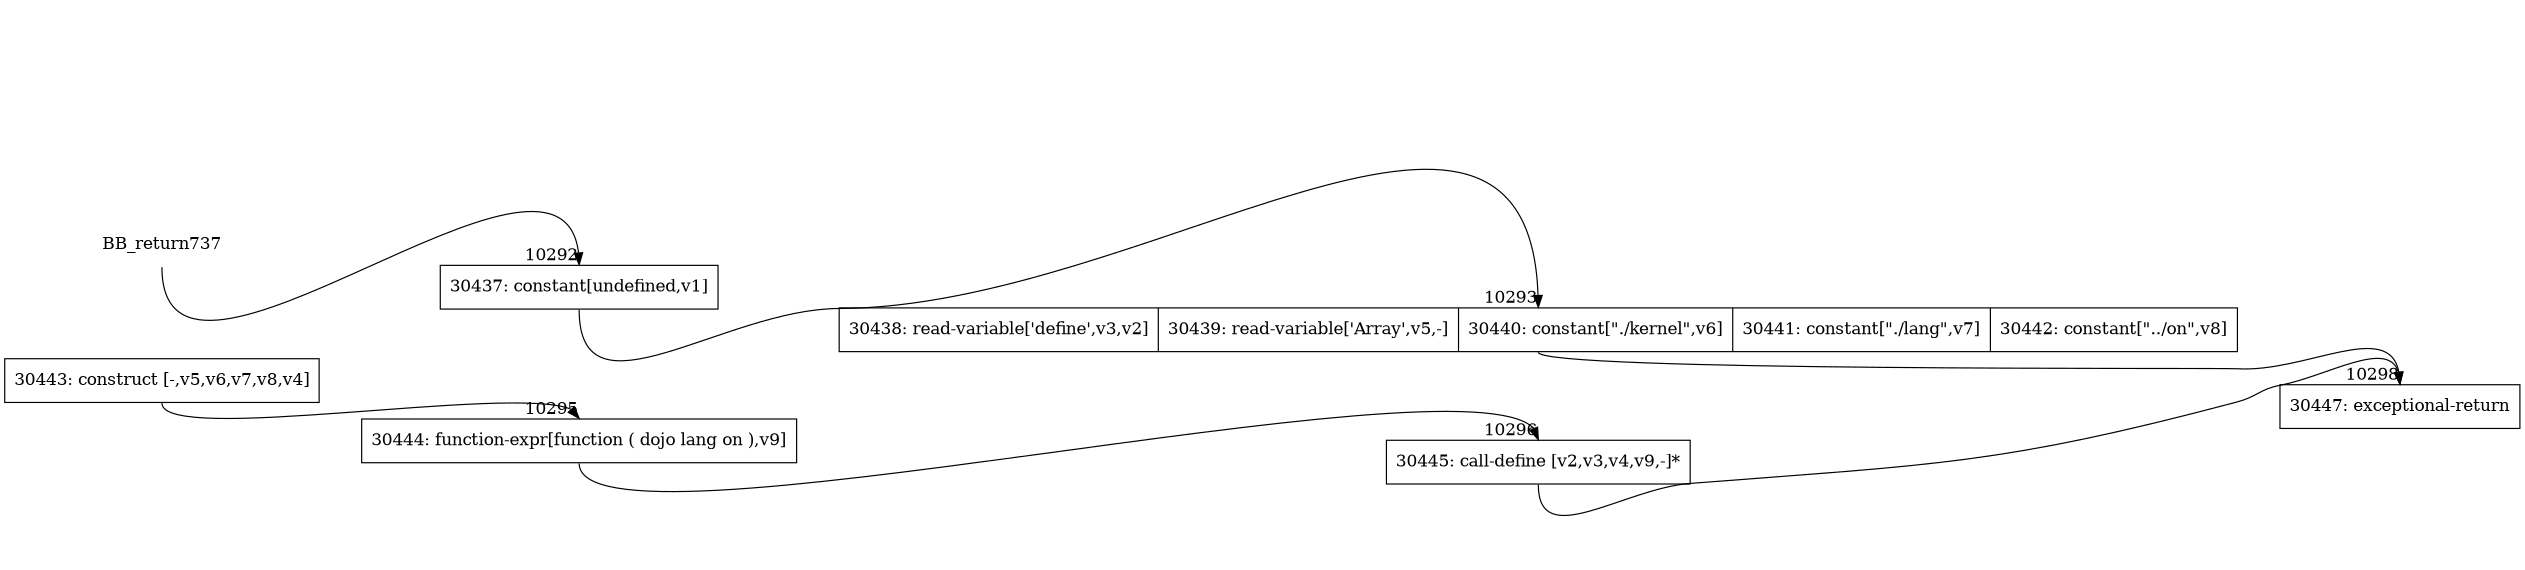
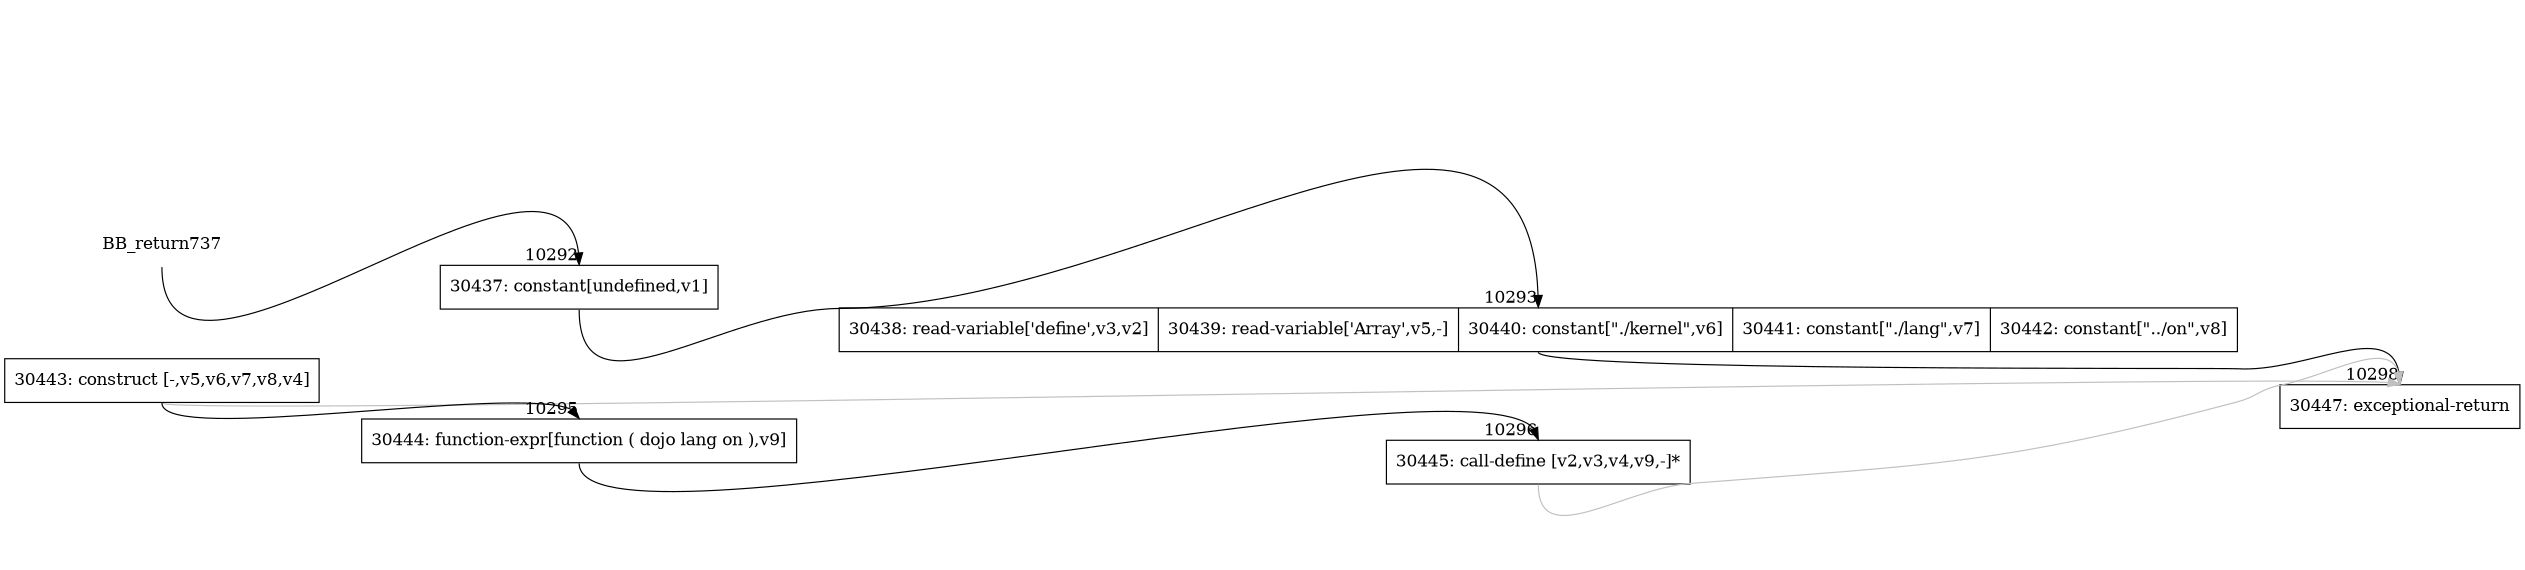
none -> (1275, 394)
(1965, 459) -> (1965, 459)
